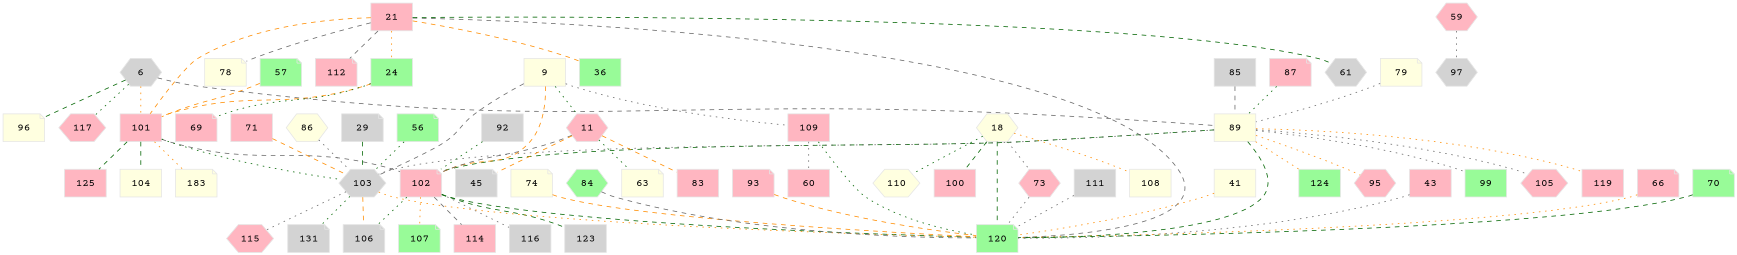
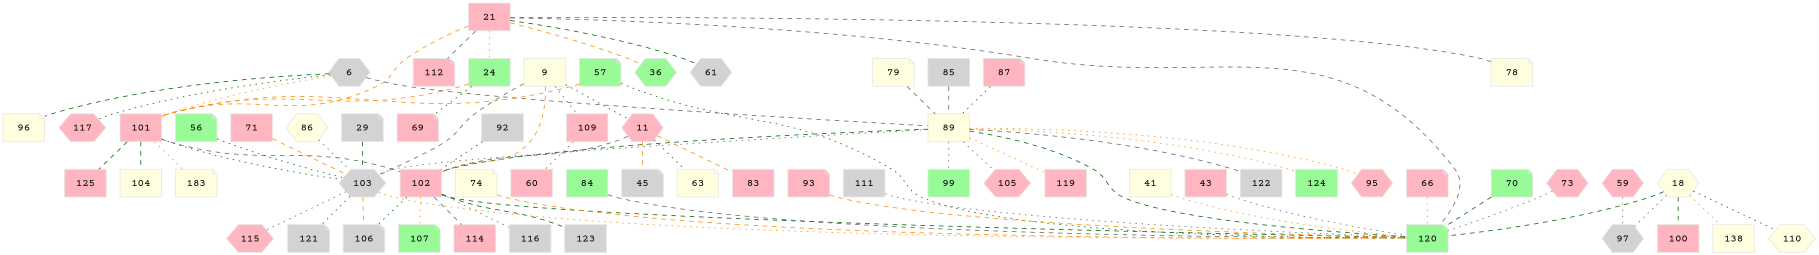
(600, 72) -> (656, 72)
(1319, 105) -> (921, 100)
(1018, 156) -> (1650, 211)
(421, 183) -> (421, 183)
(587, 183) -> (587, 183)
(1150, 183) -> (1734, 239)
none -> (1261, 183)
(885, 208) -> (906, 184)
(309, 239) -> (309, 239)
